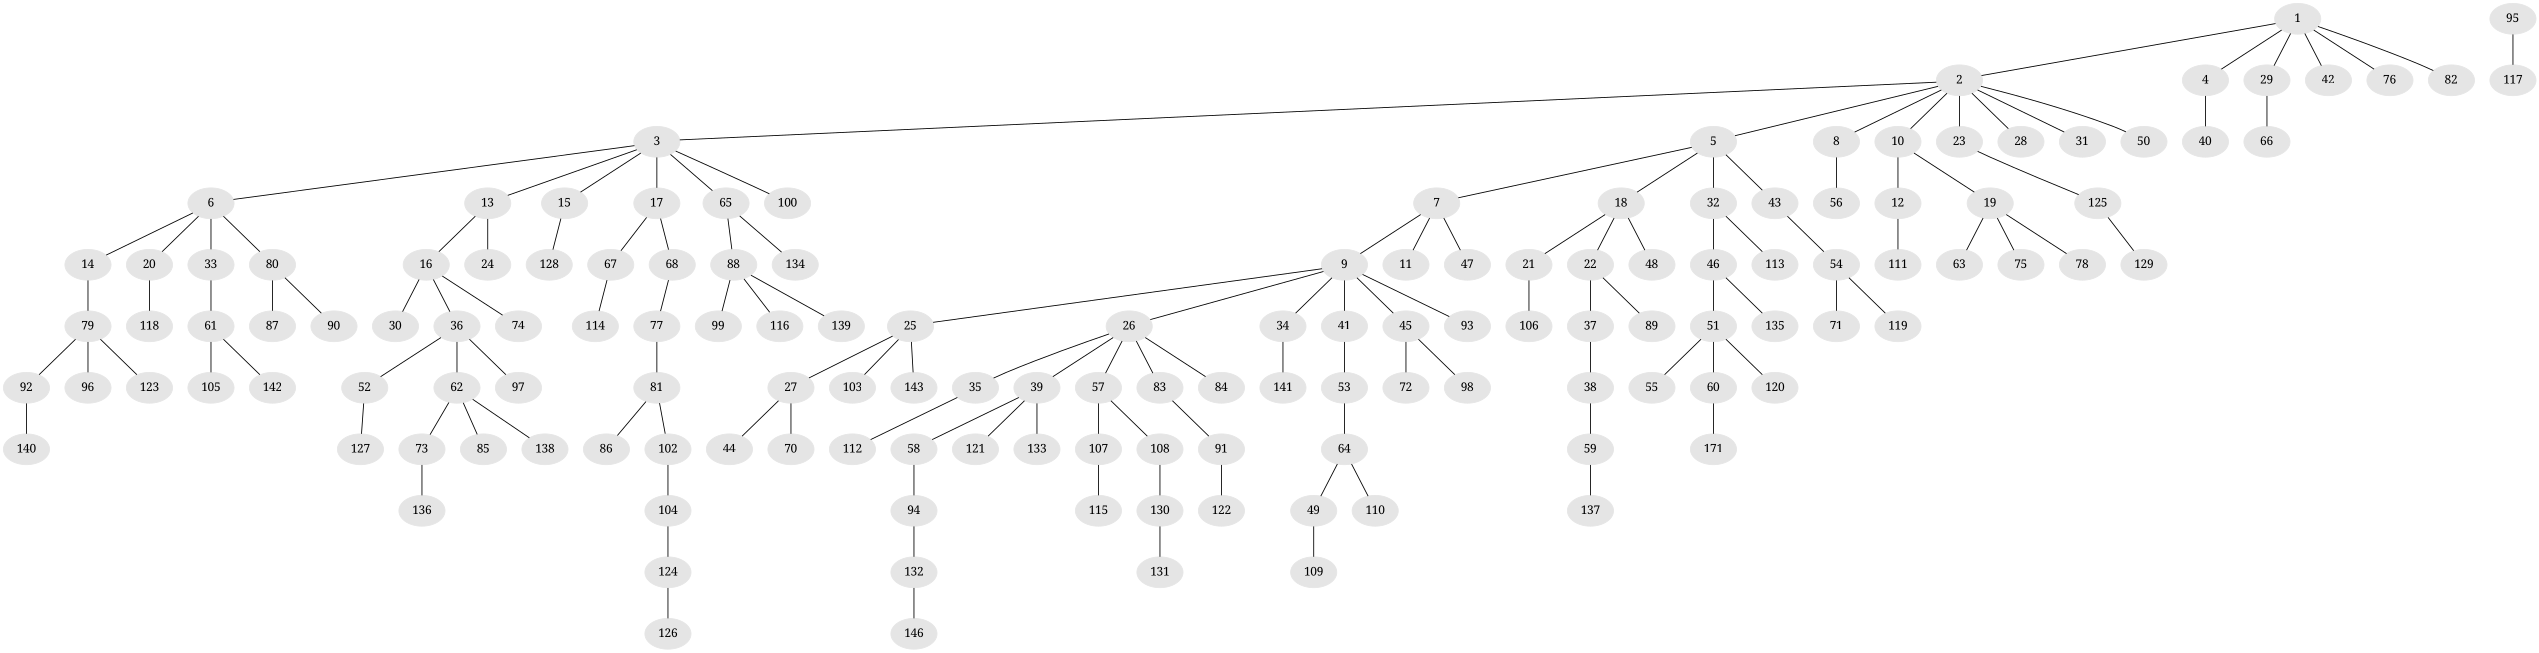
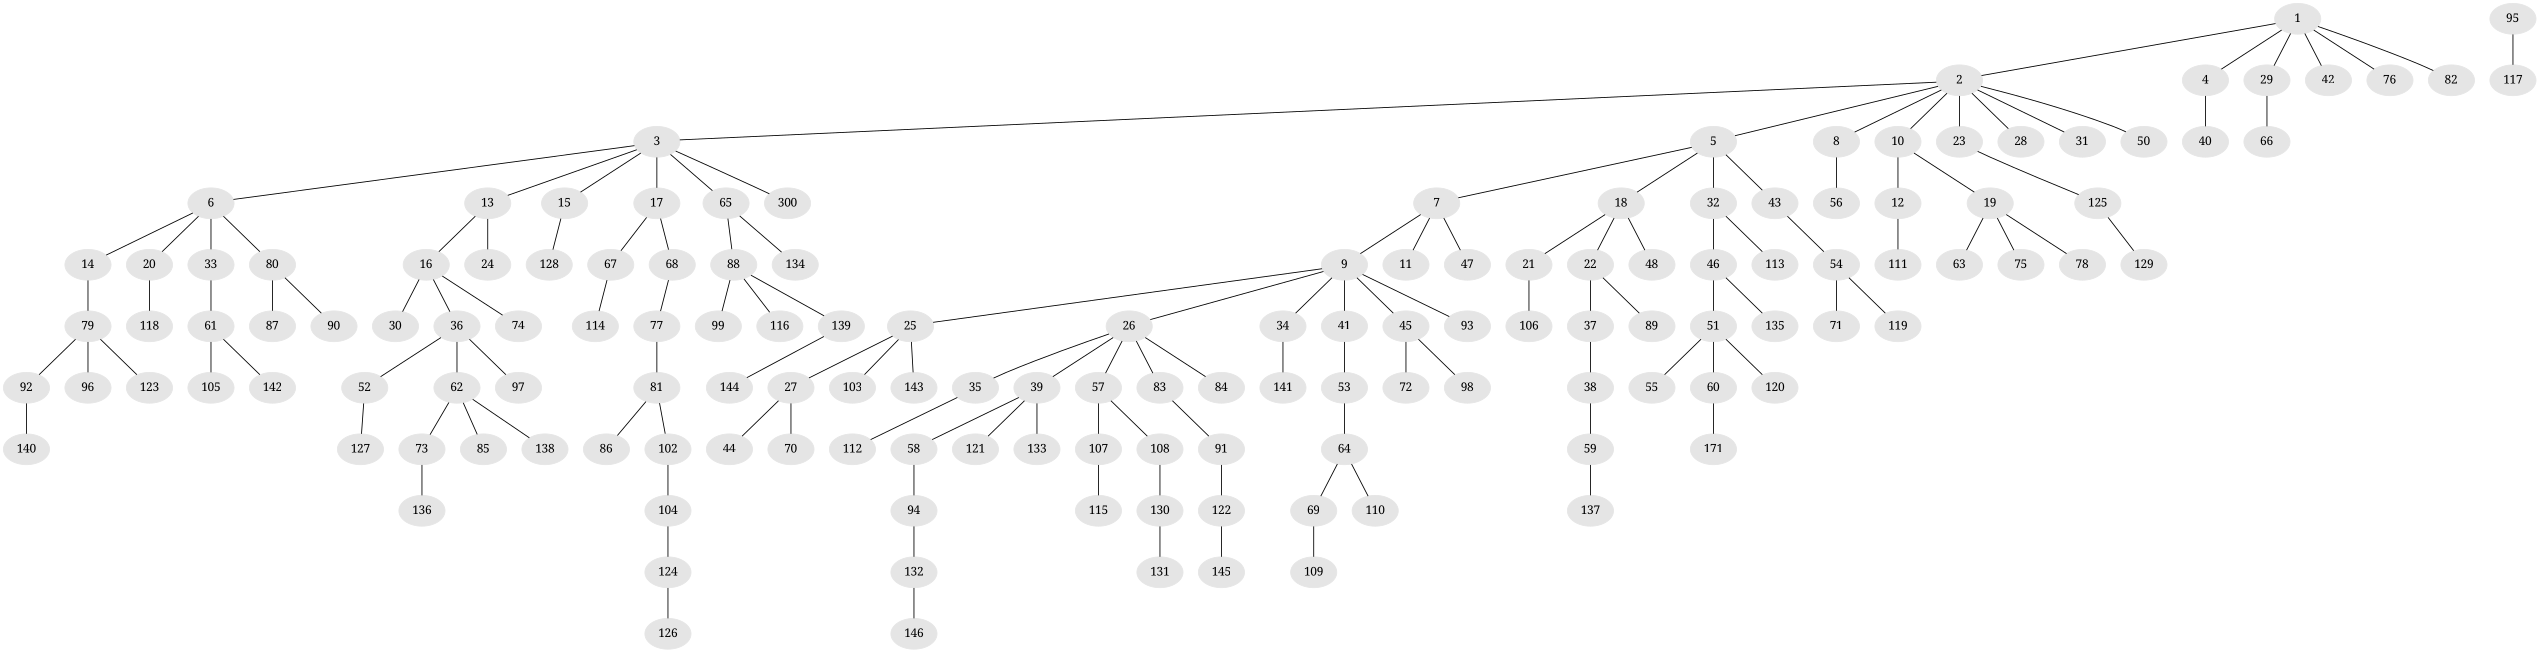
(788, 203) -> (788, 203)
none -> (729, 388)
(1314, 511) -> (1314, 511)
none -> (1221, 572)
